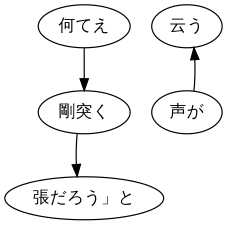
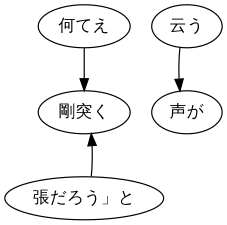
(195, 75) -> (179, 63)
(76, 149) -> (92, 161)
